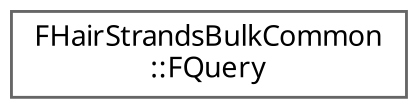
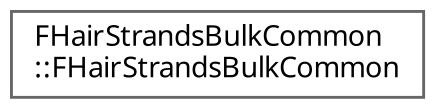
(209, 54) -> (218, 54)
